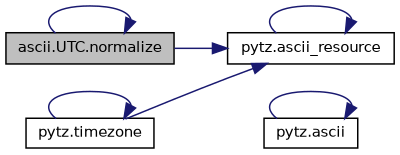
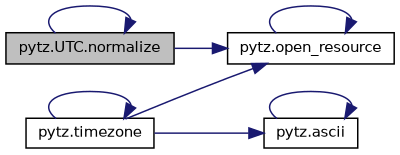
(90, 48) -> (90, 48)
(311, 48) -> (311, 48)
none -> (202, 133)
